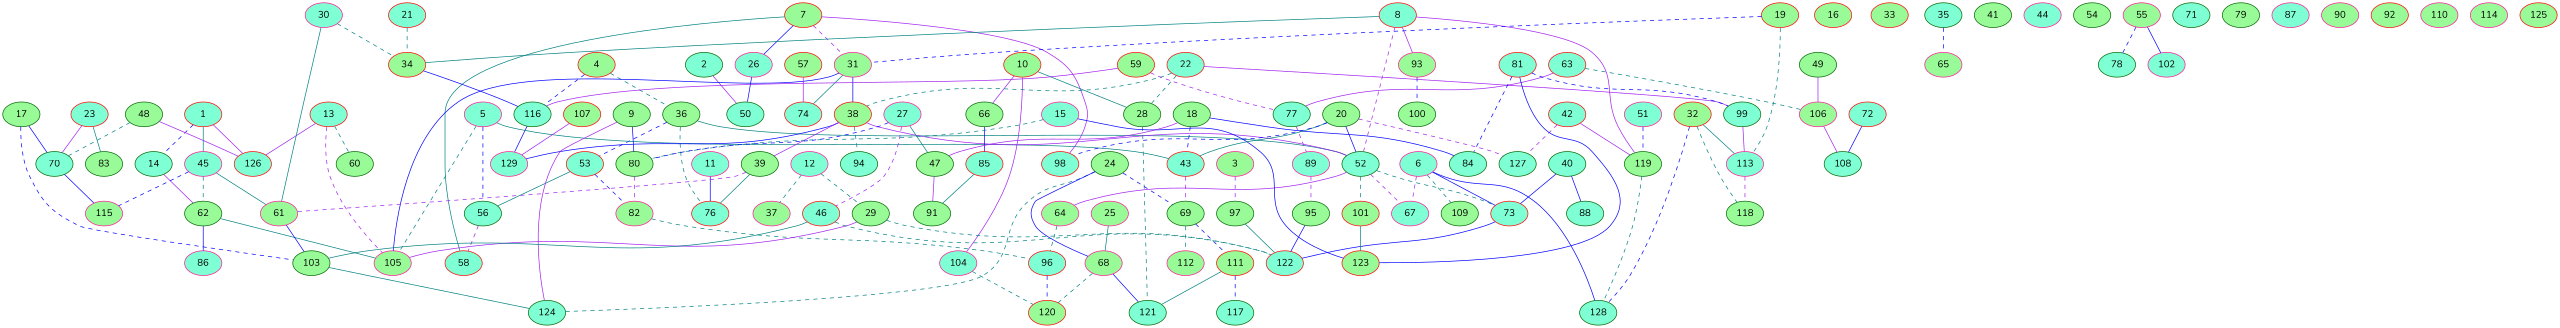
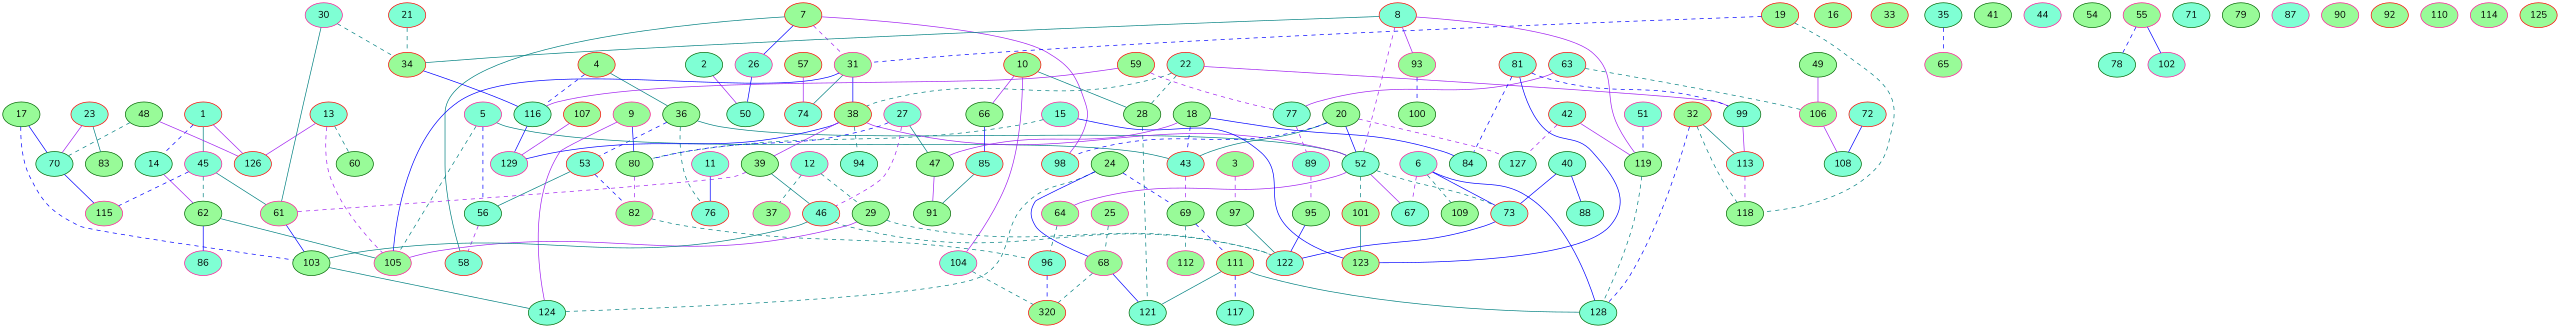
(633, 86) -> (633, 86)
(1775, 92) -> (1891, 134)
(632, 114) -> (632, 114)
(1745, 164) -> (1745, 164)
(735, 189) -> (787, 186)
(1385, 189) -> (1385, 189)
(1410, 214) -> (1410, 214)
(1107, 239) -> (1107, 239)
none -> (1413, 303)
(1047, 313) -> (1047, 313)
